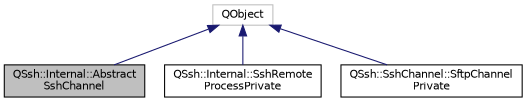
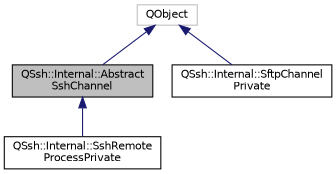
(243, 51) -> (83, 122)
(432, 81) -> (252, 81)
